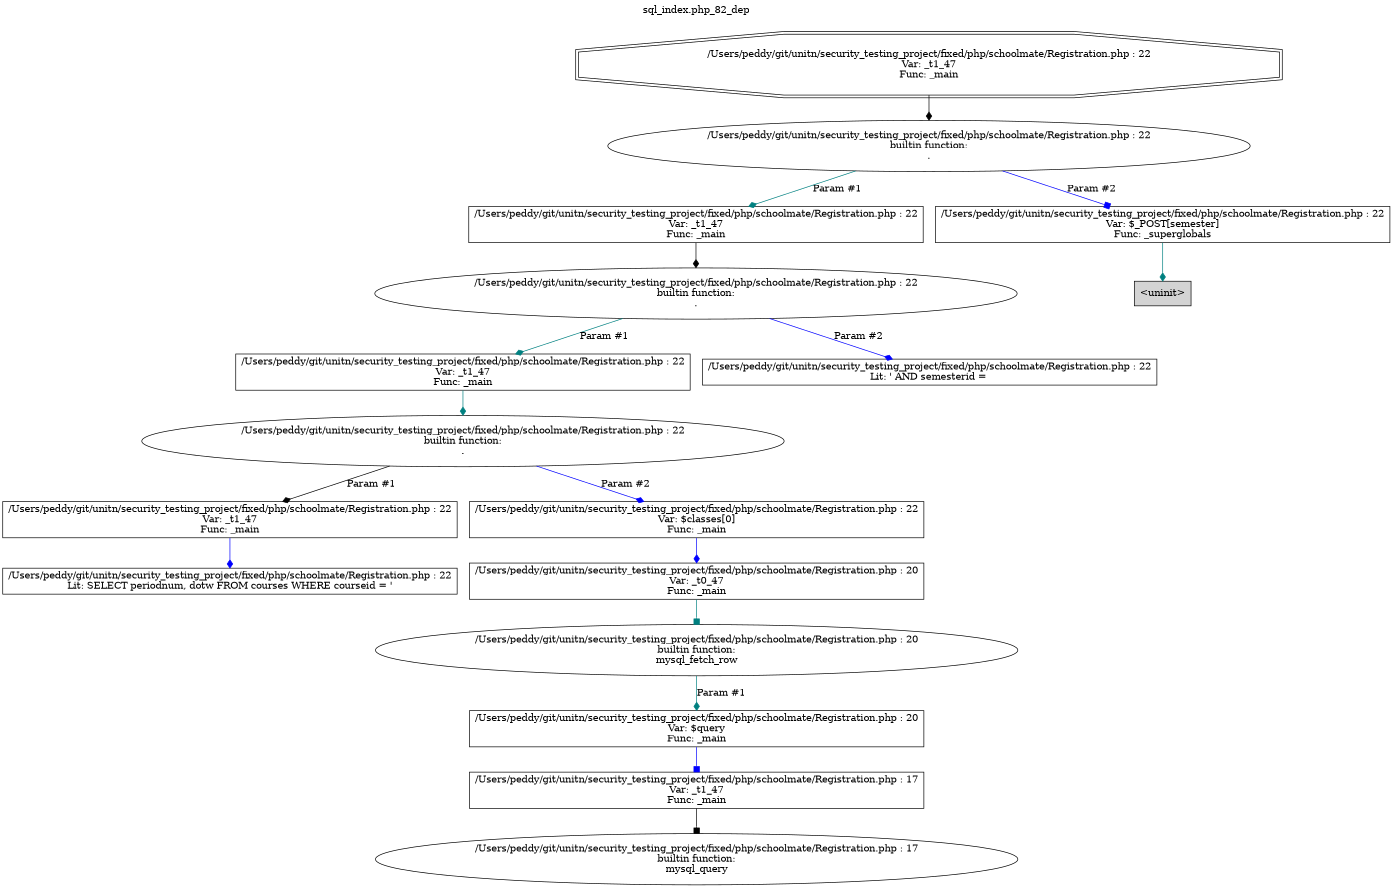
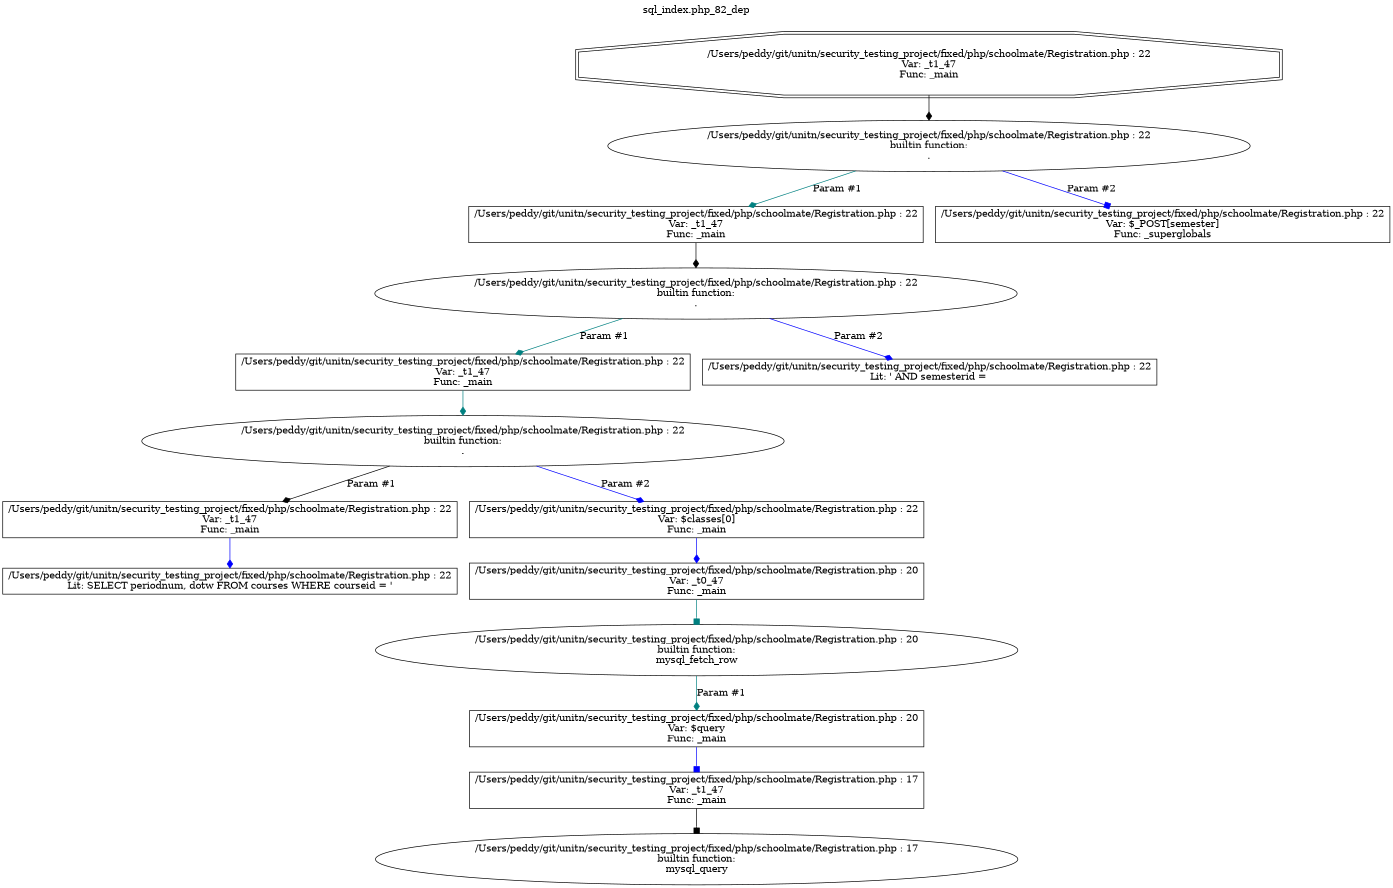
(1163, 294) -> none
